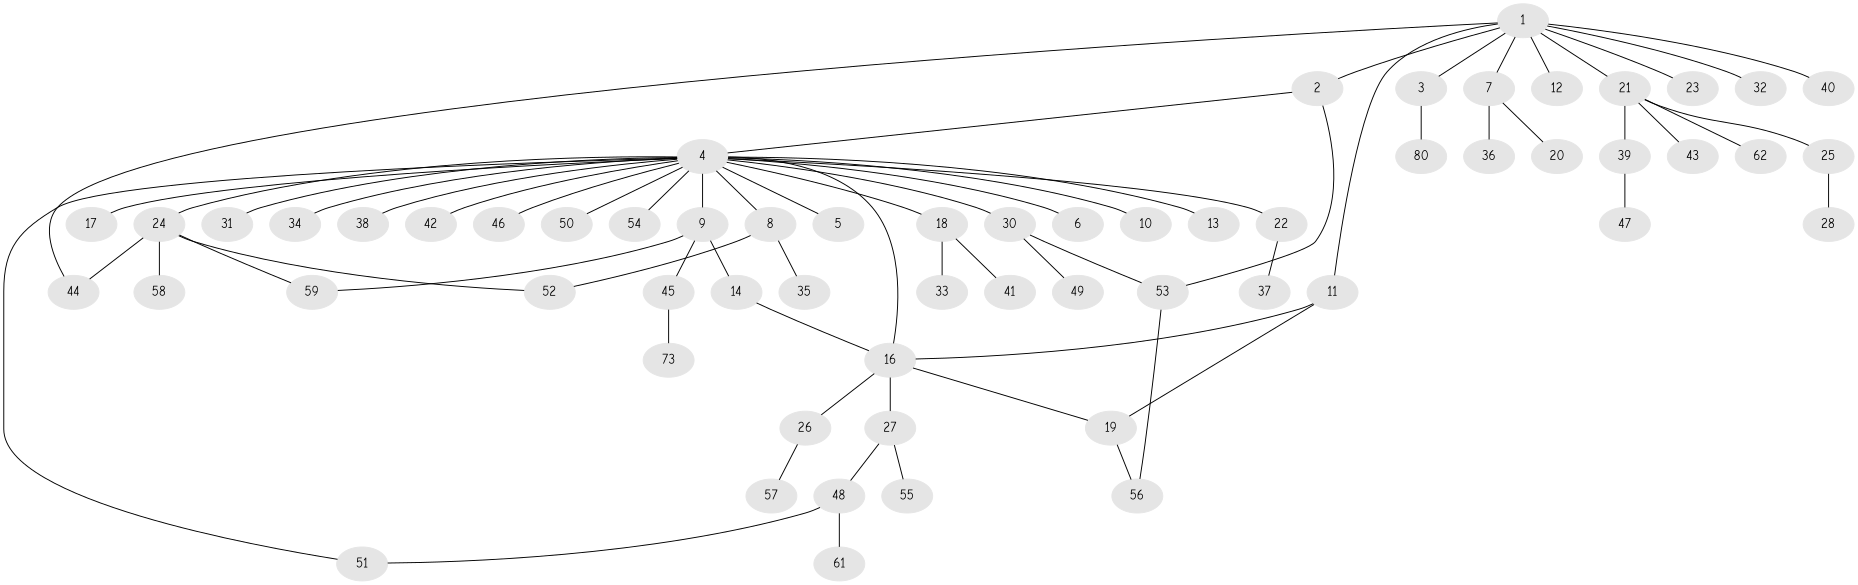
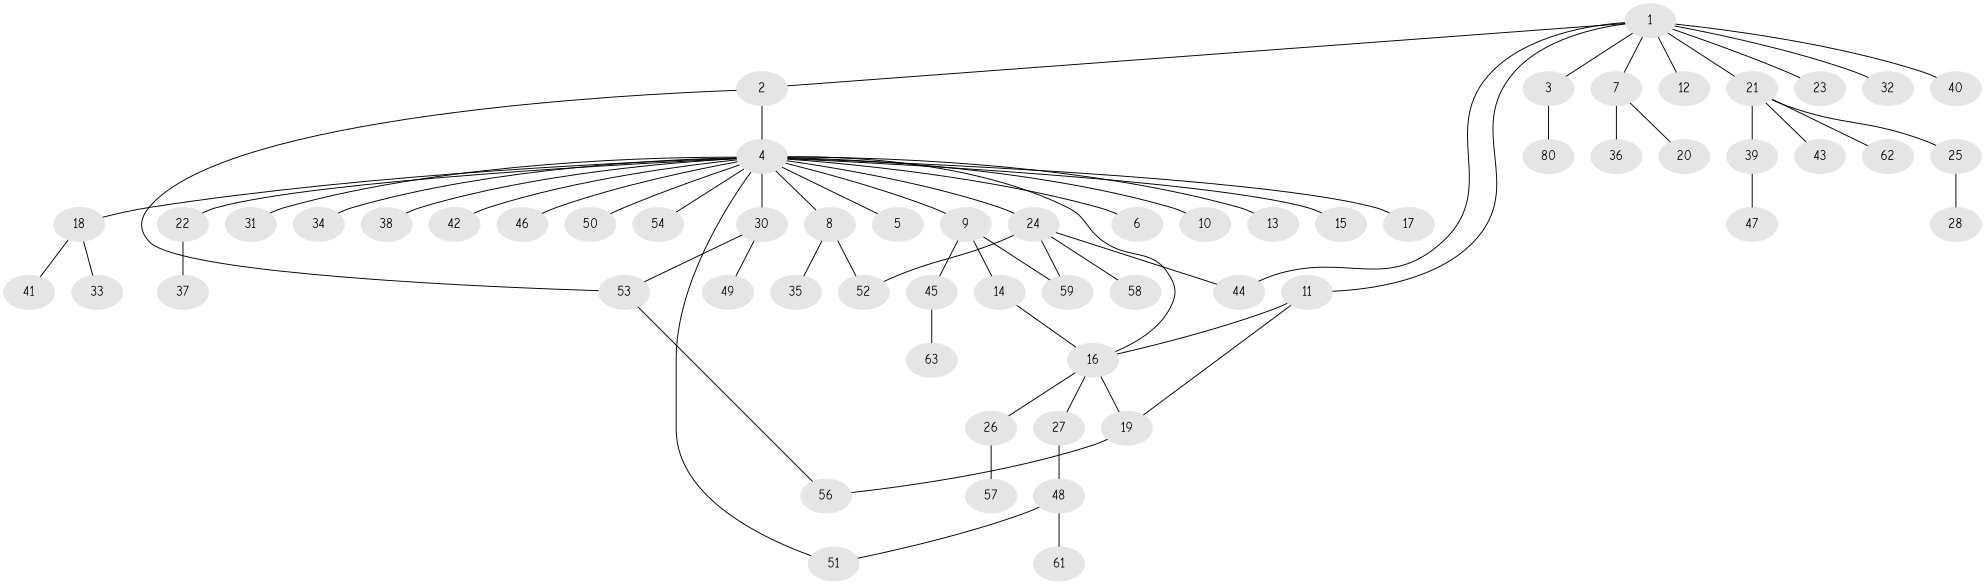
none -> (1341, 224)
(669, 360) -> (932, 360)
(907, 496) -> none
